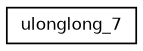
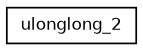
(72, 26) -> (72, 26)
